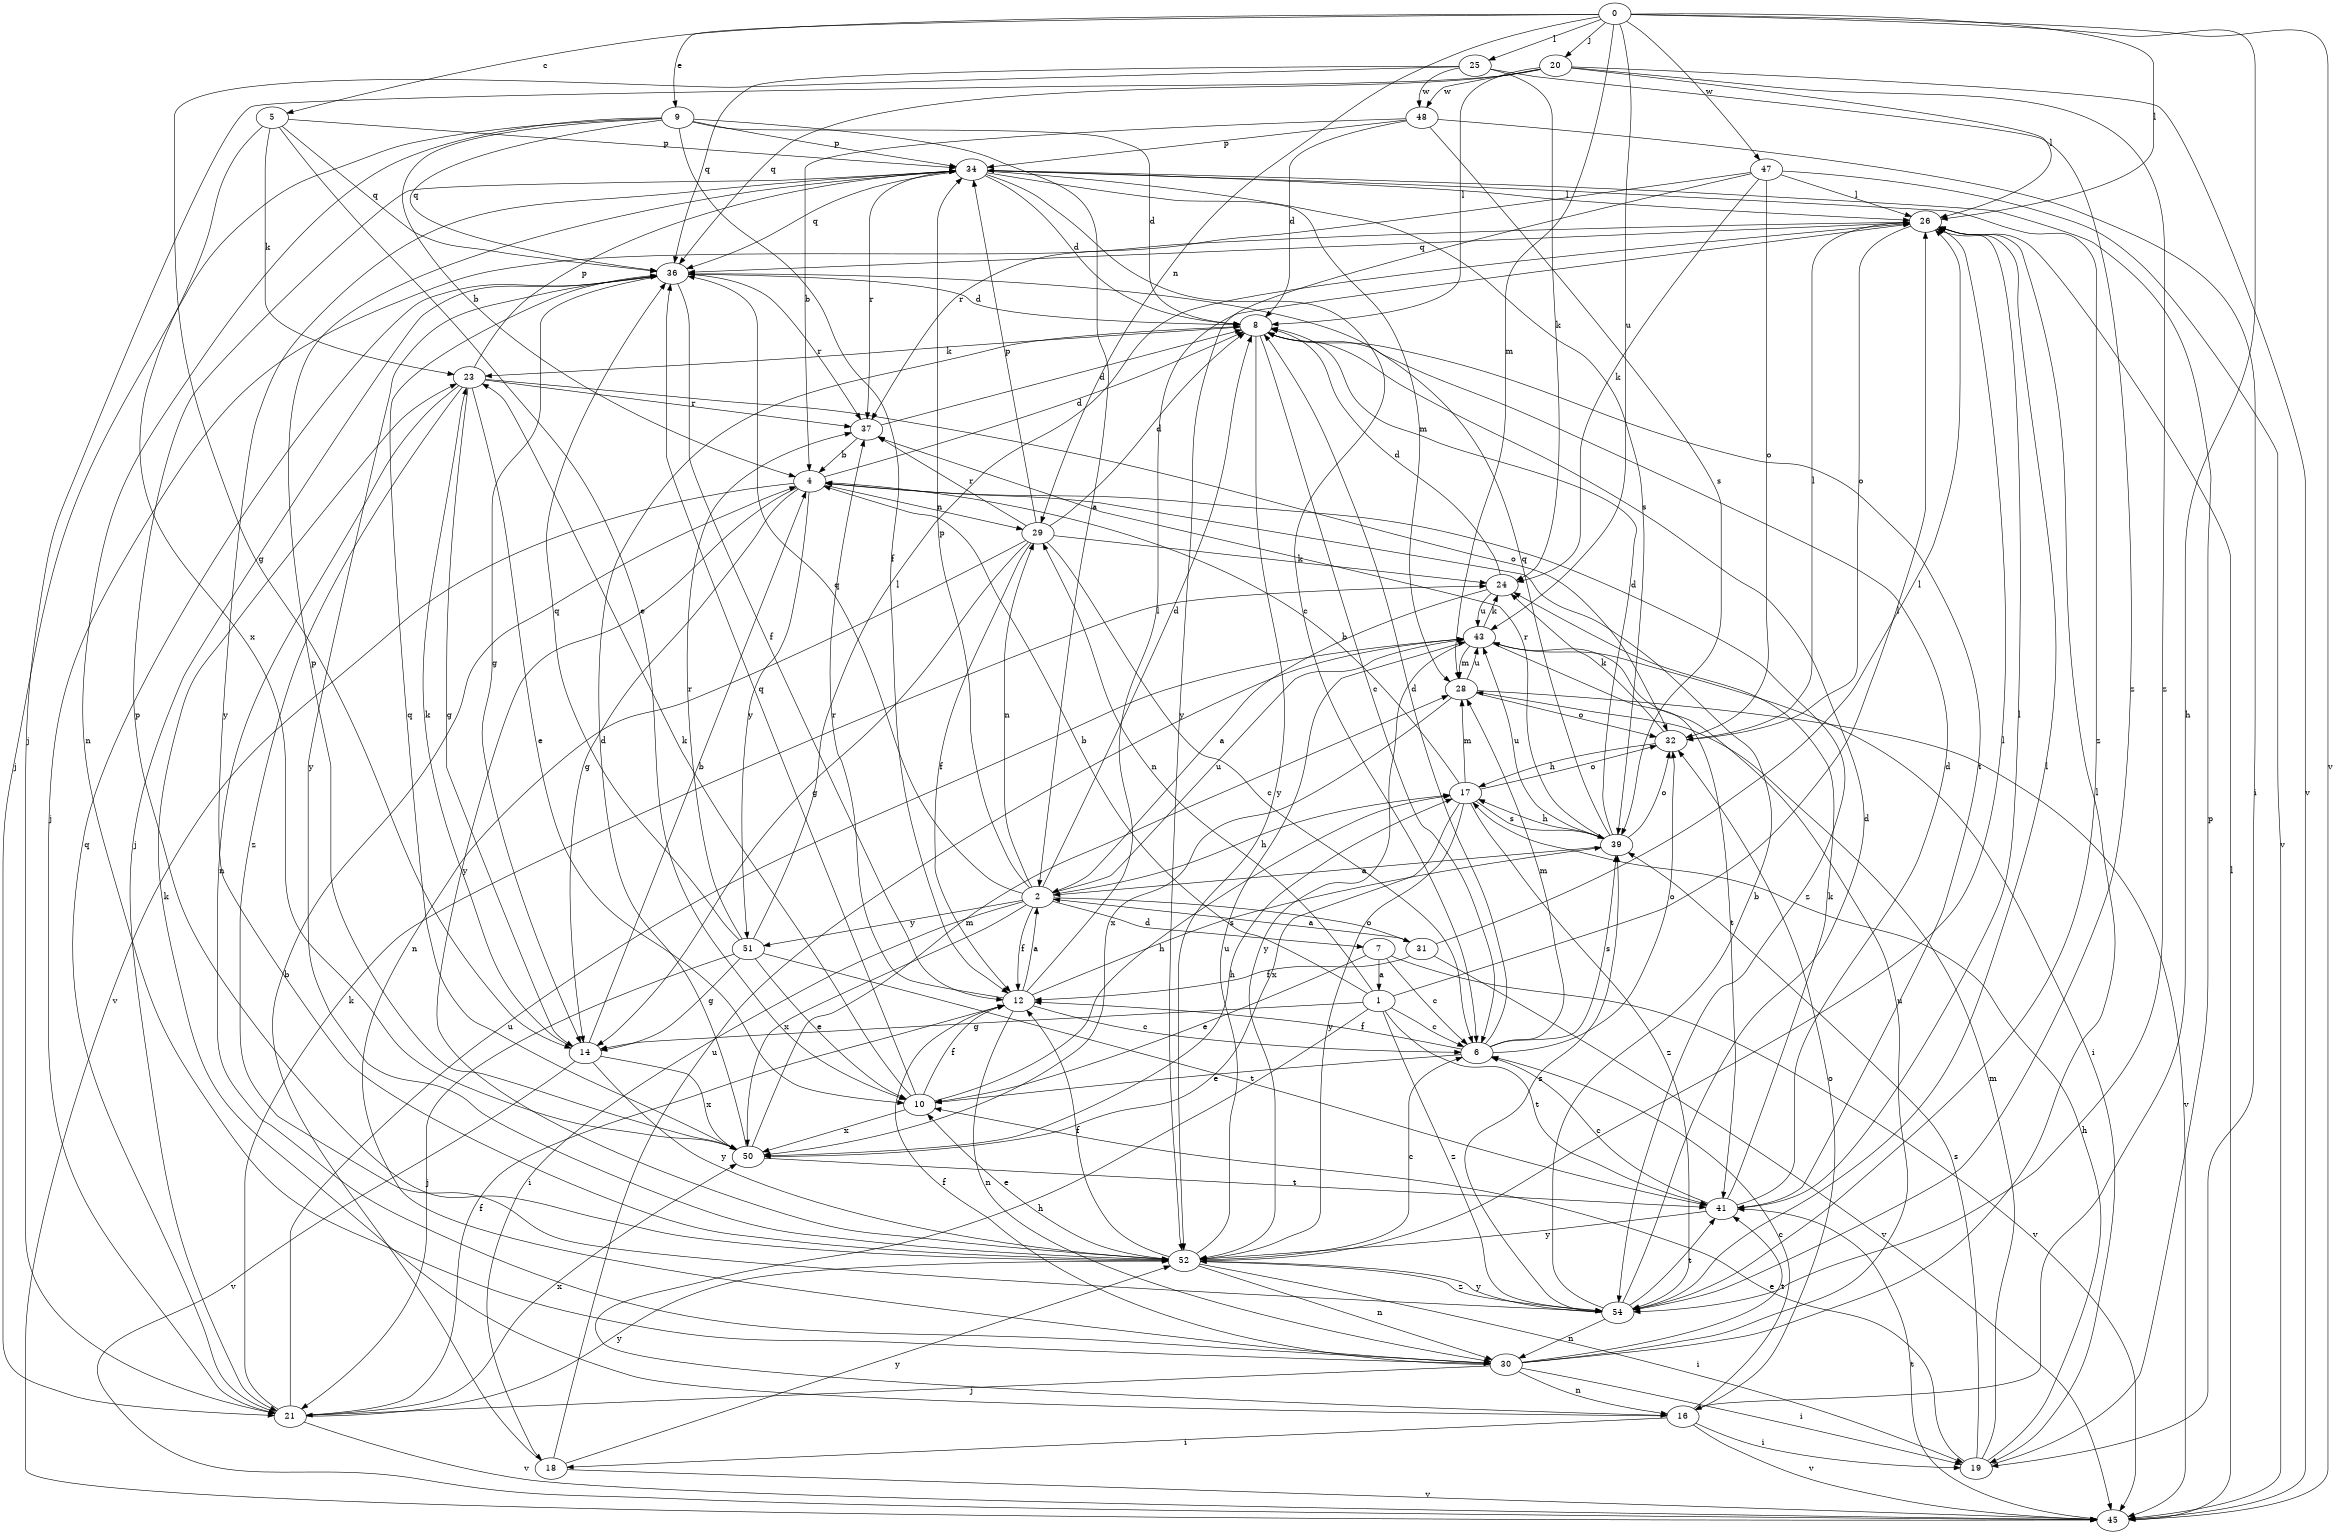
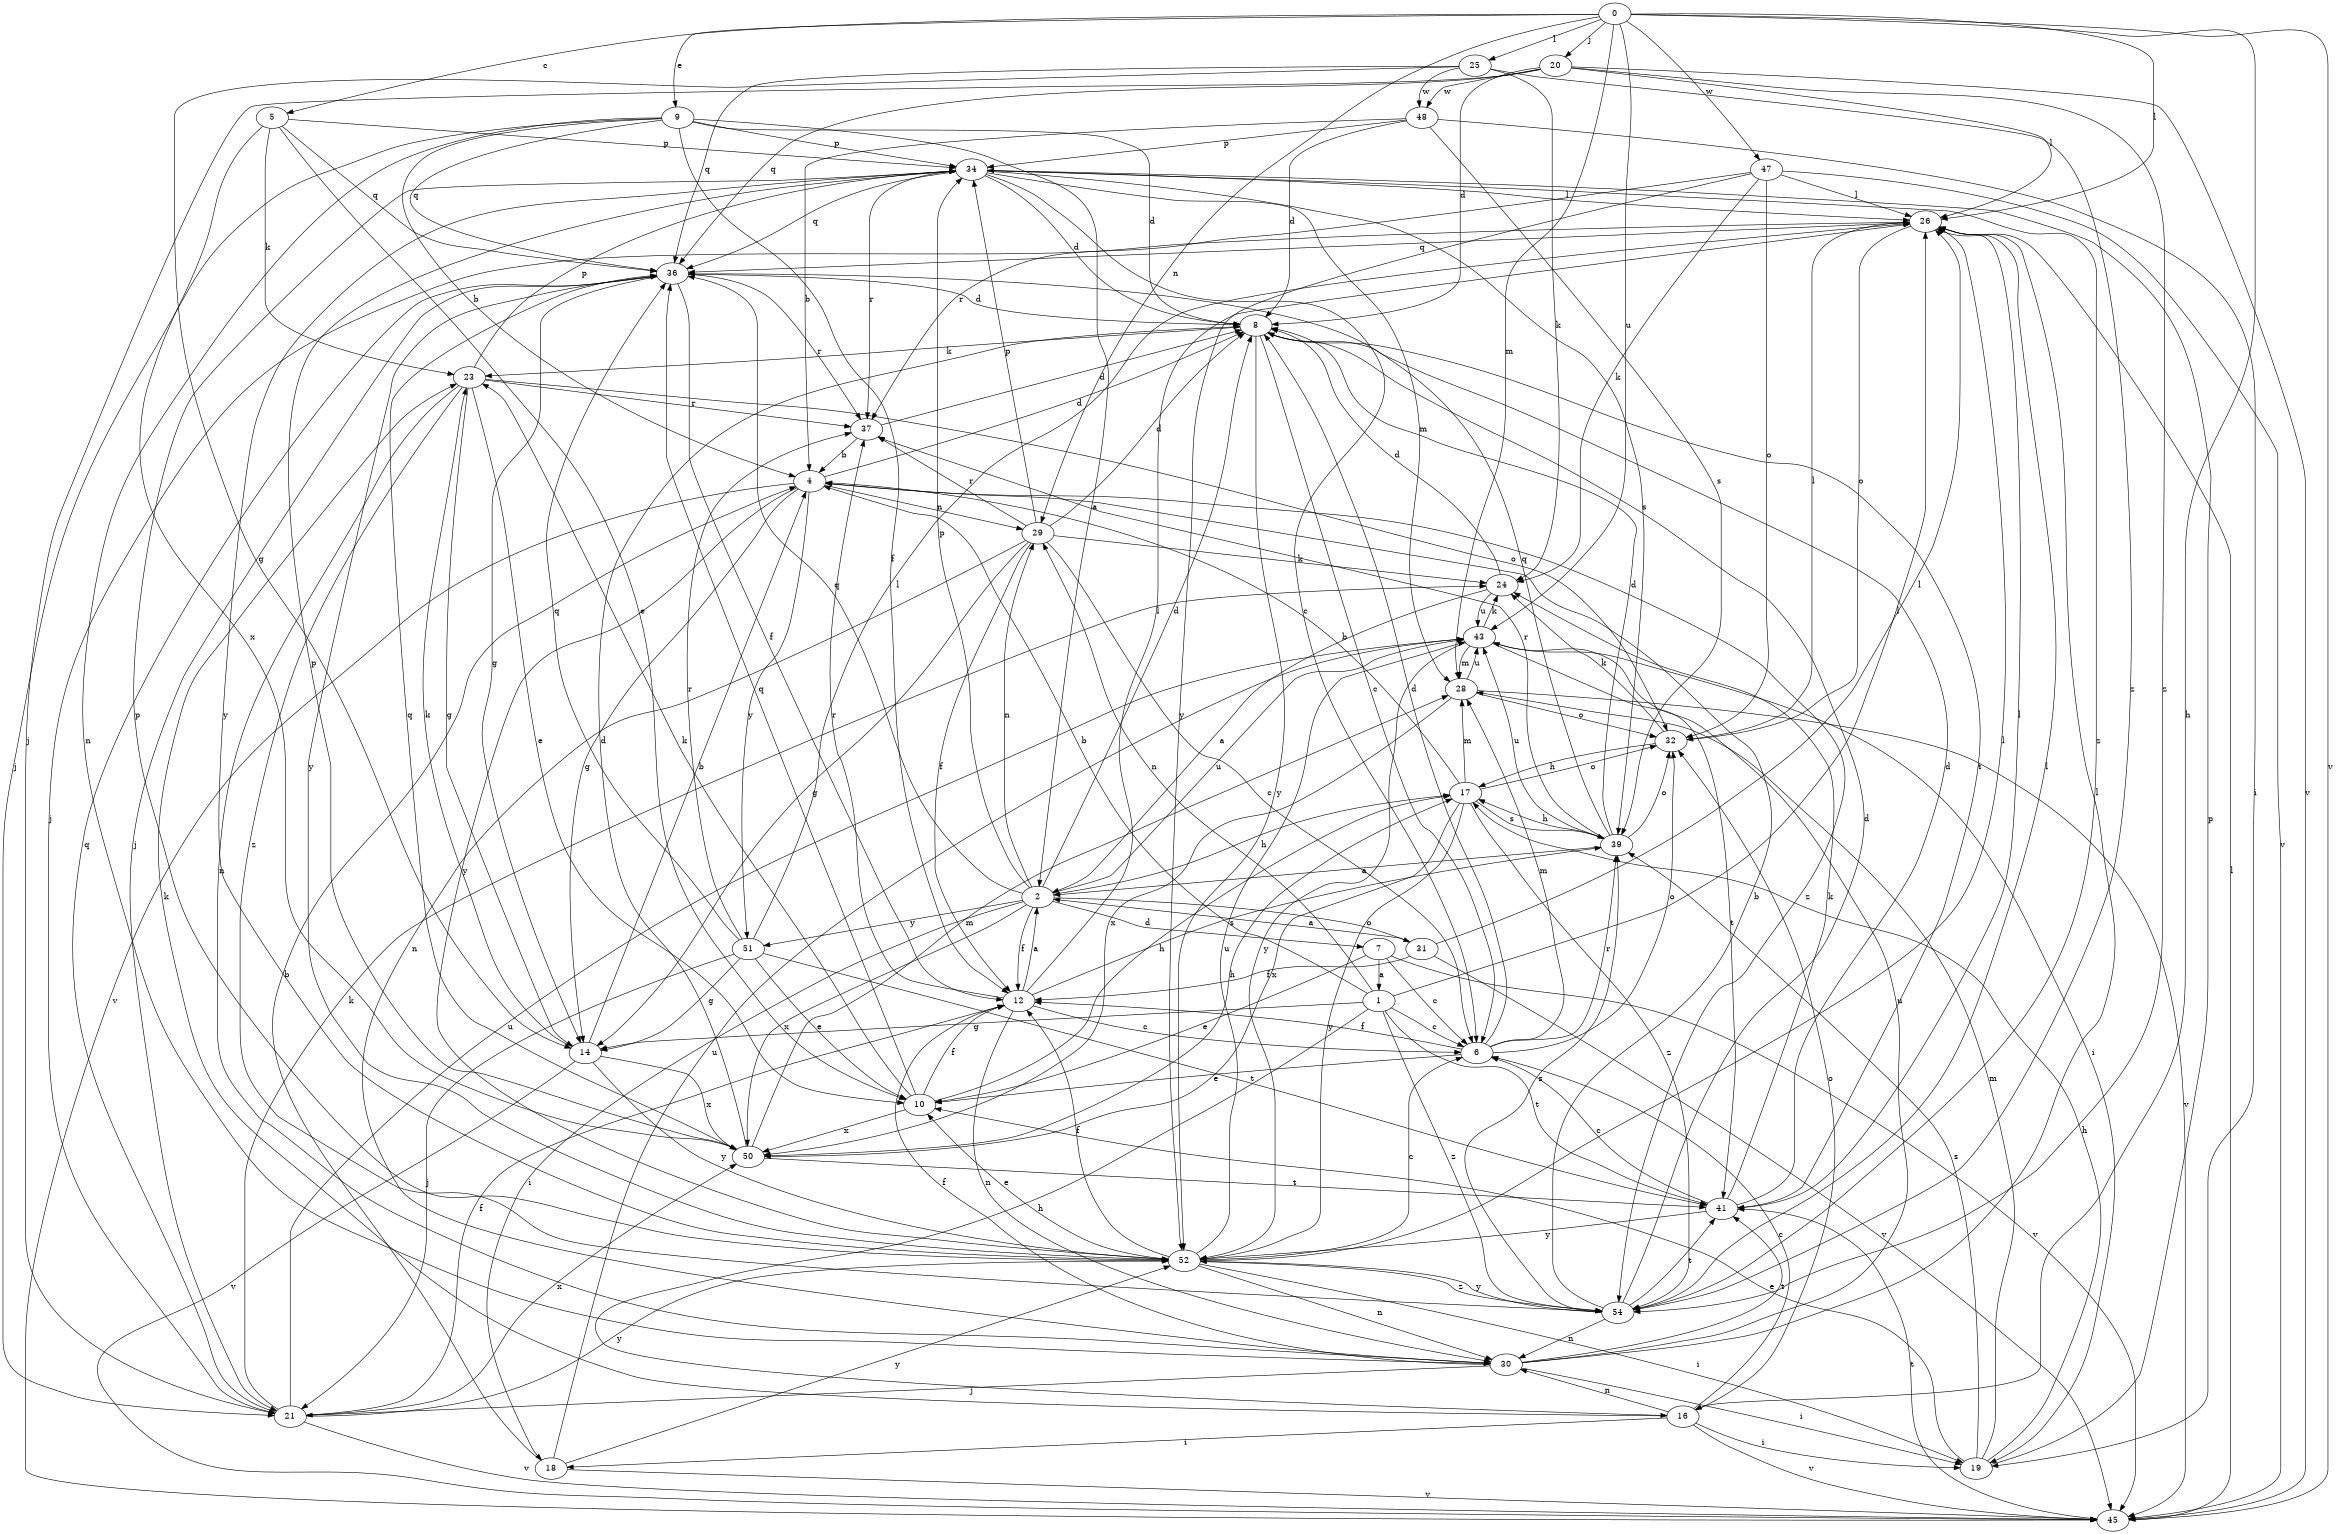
(1463, 196) -> (1463, 196)
(1608, 949) -> (1608, 949)
(1588, 1399) -> (1597, 1391)
